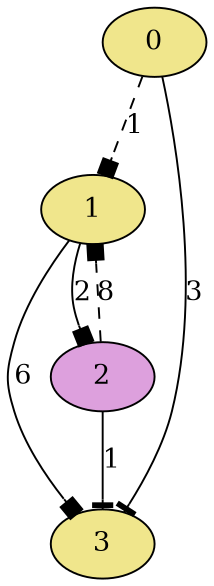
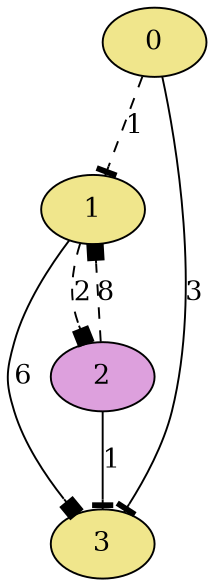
(127, 117) -> (126, 121)
(72, 284) -> (72, 284)
